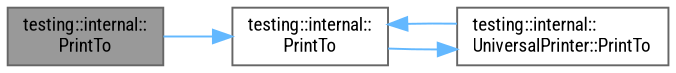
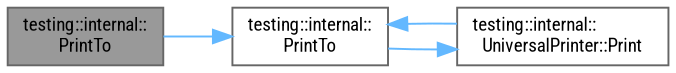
(563, 36) -> (563, 36)
